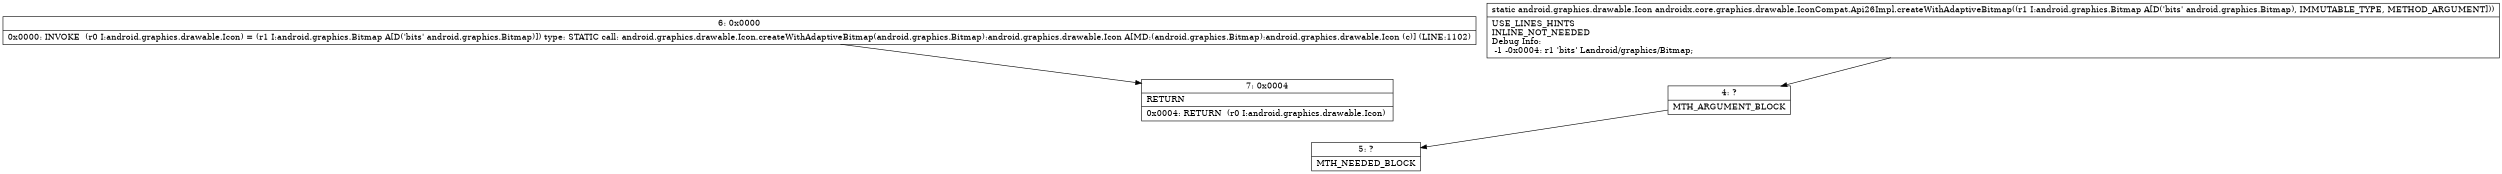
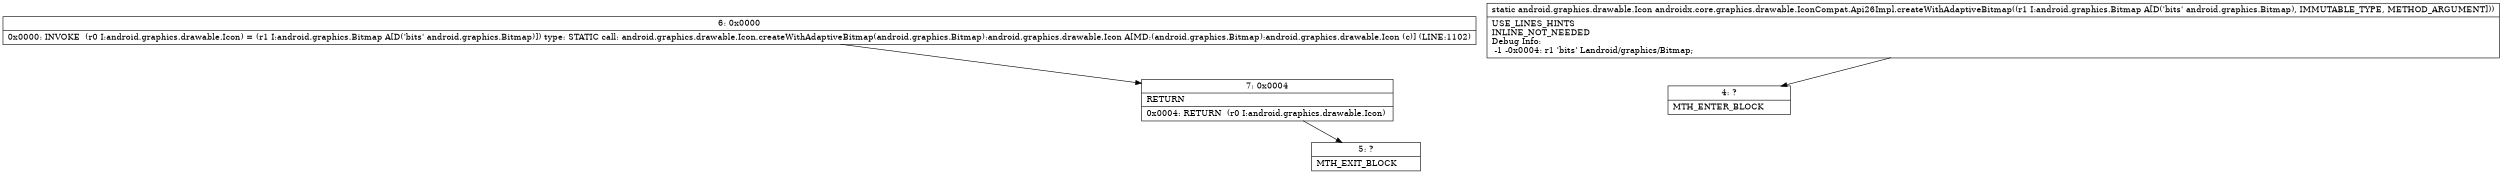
(1729, 107) -> (1719, 107)
(1547, 128) -> (1320, 130)
(1366, 163) -> (1357, 163)
